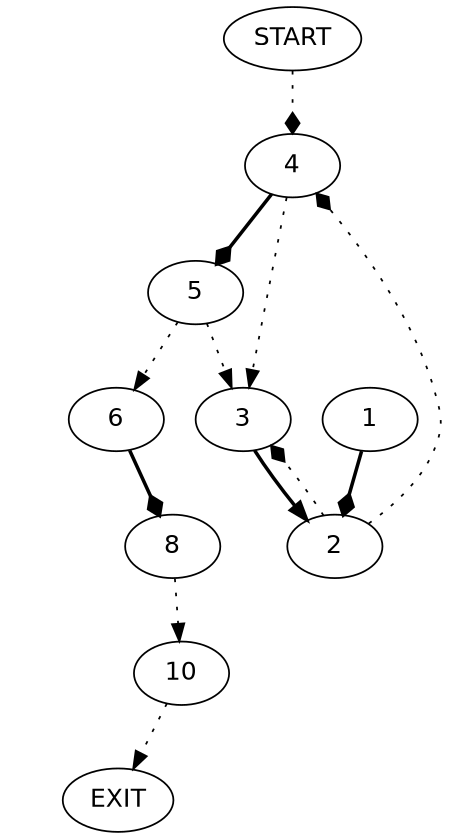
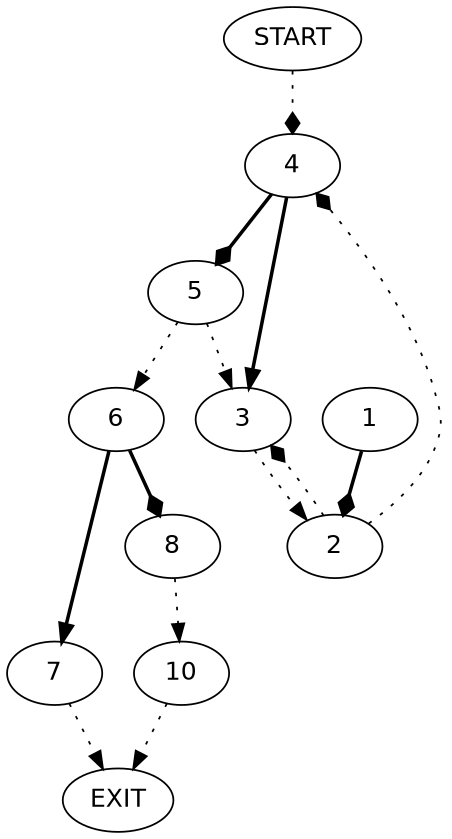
(270, 284) -> (270, 284)
(274, 479) -> (274, 479)
none -> (55, 673)
